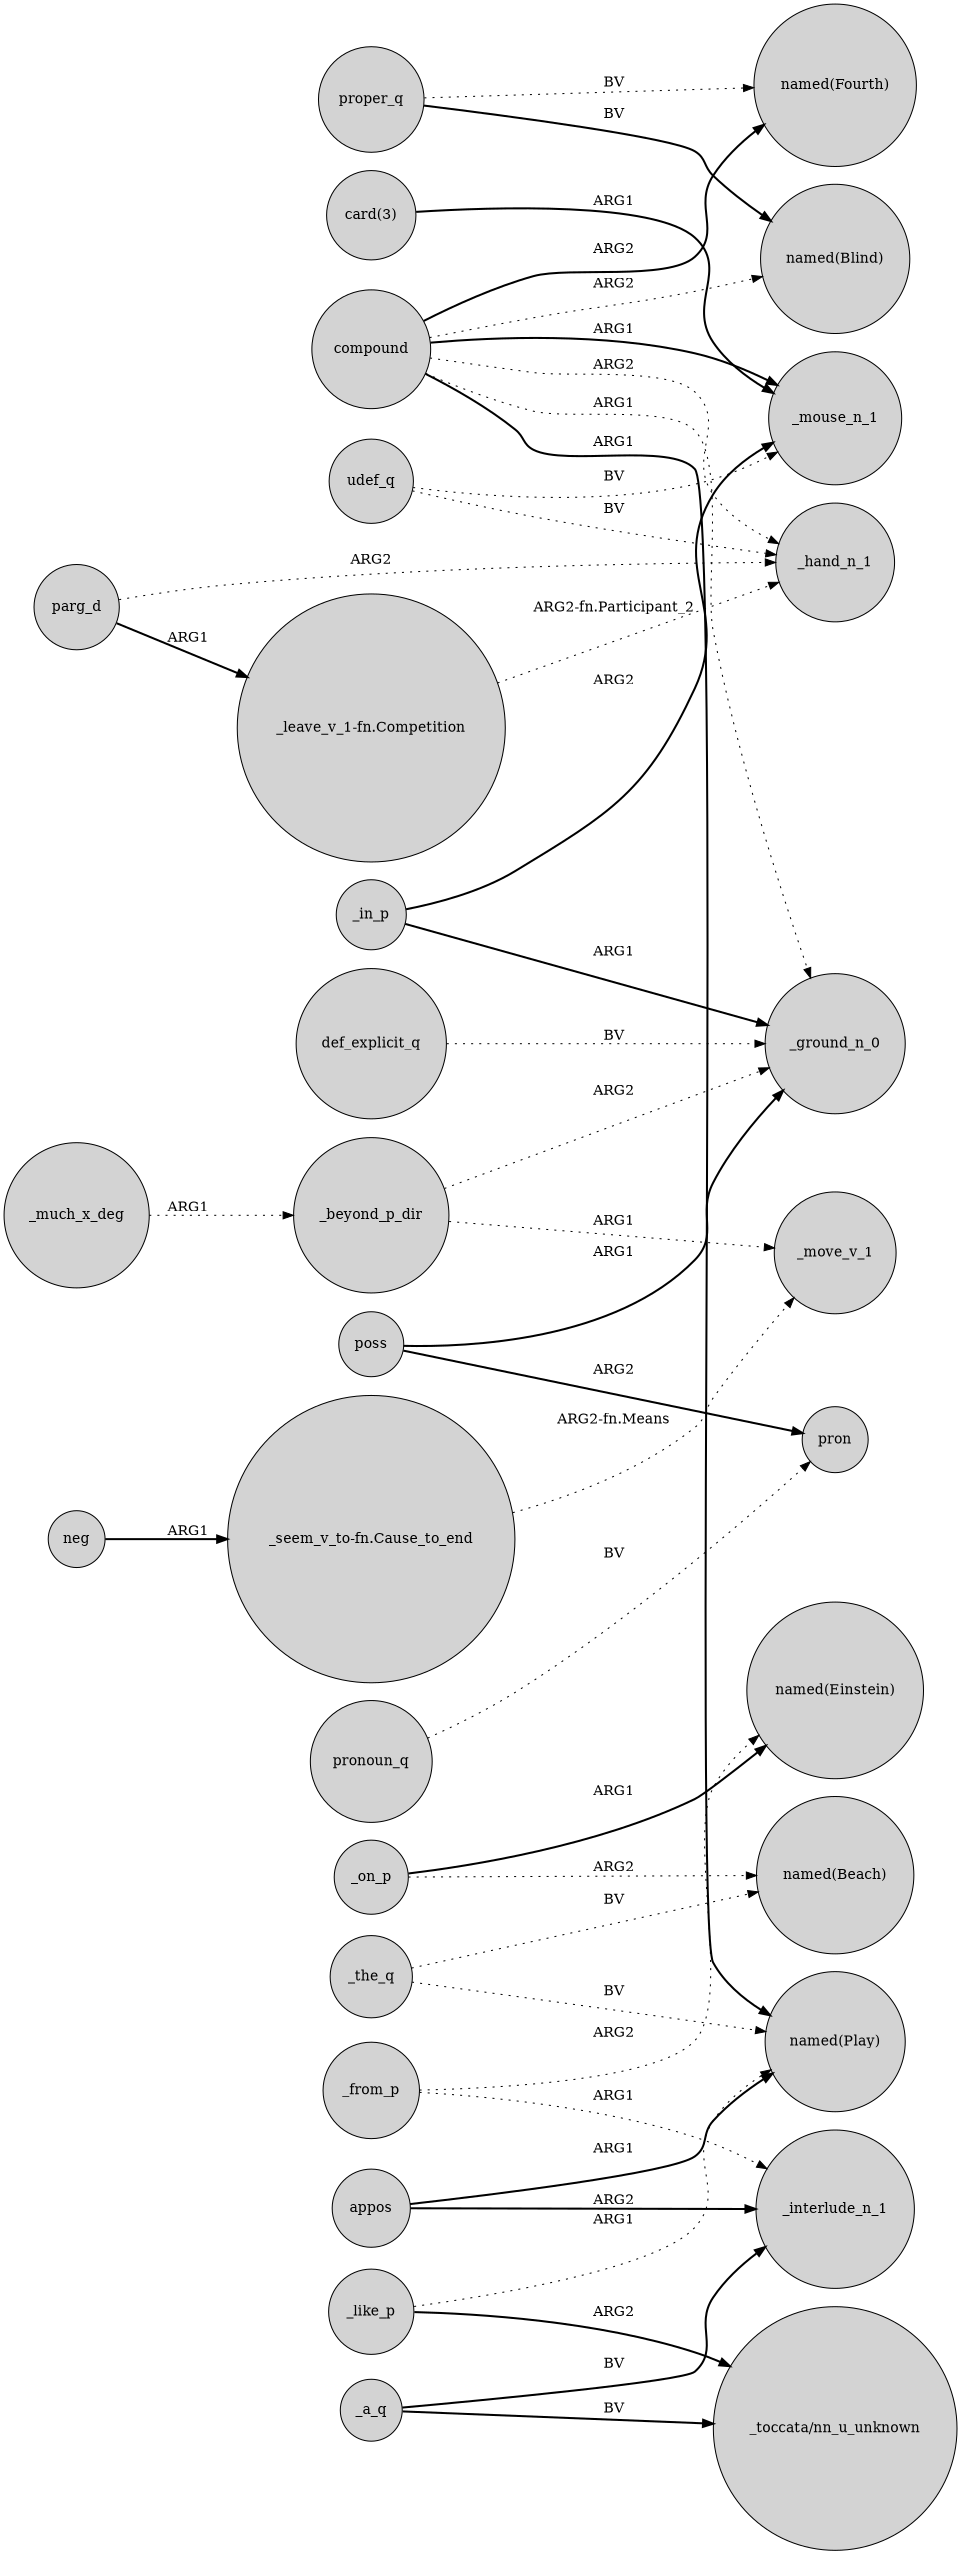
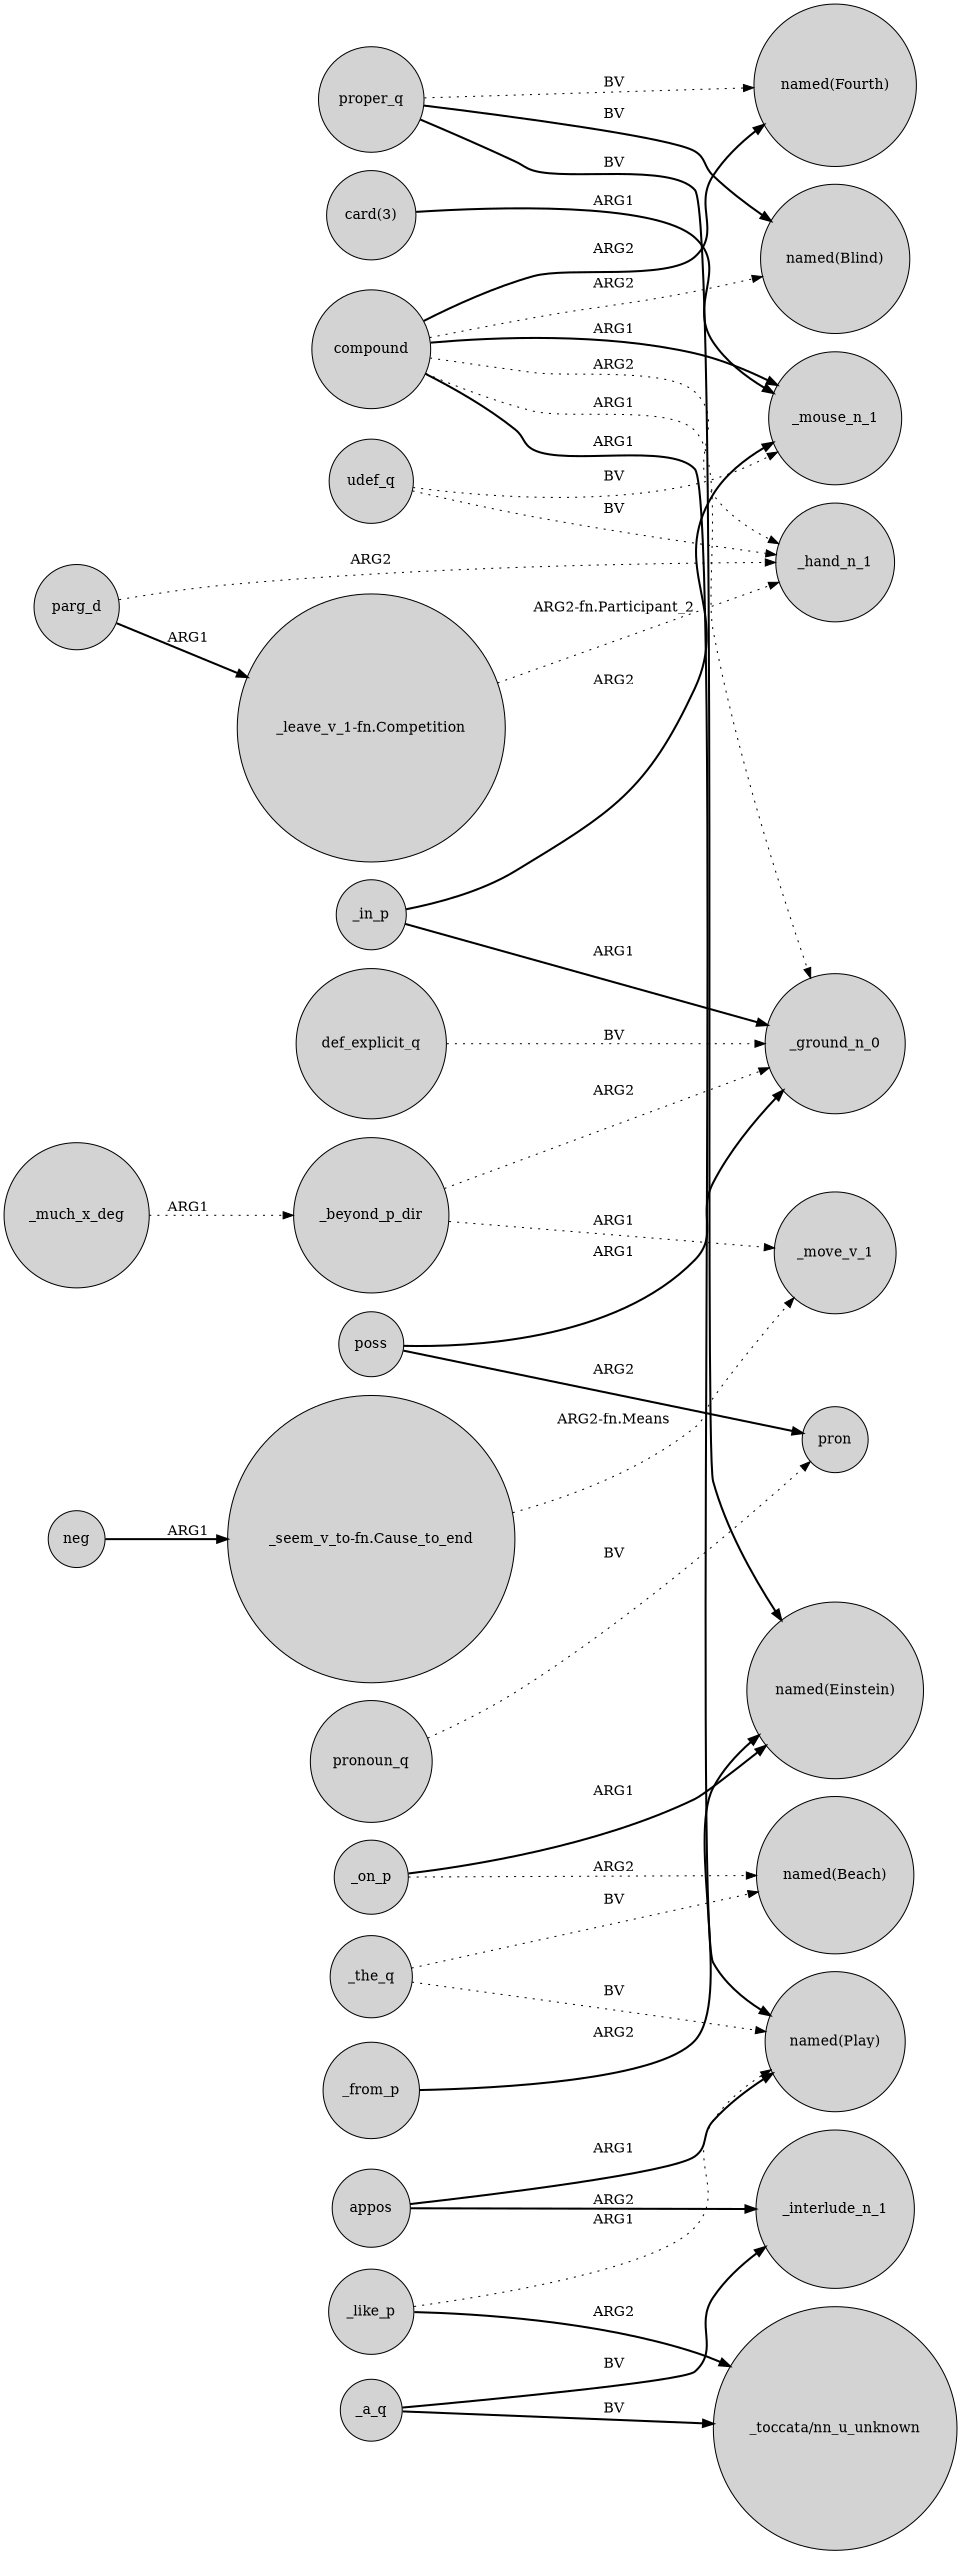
none -> (706, 375)
(696, 2039) -> (696, 2039)
(592, 2112) -> none
